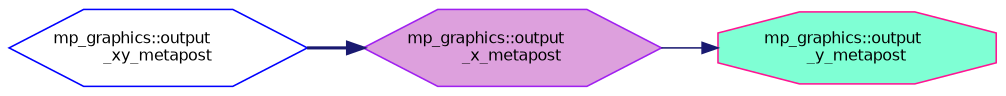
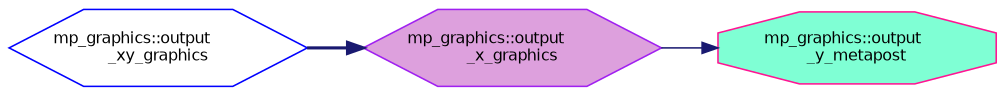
(158, 48) -> (158, 48)
(512, 48) -> (512, 48)
